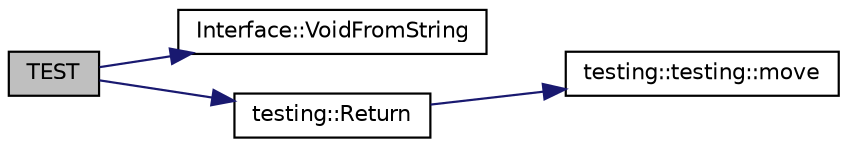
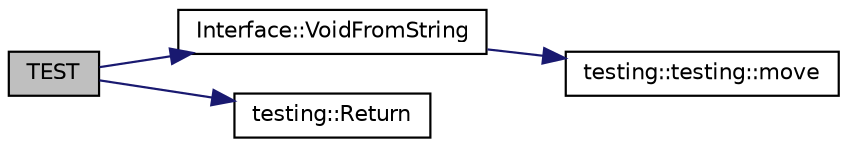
(487, 98) -> (515, 53)
